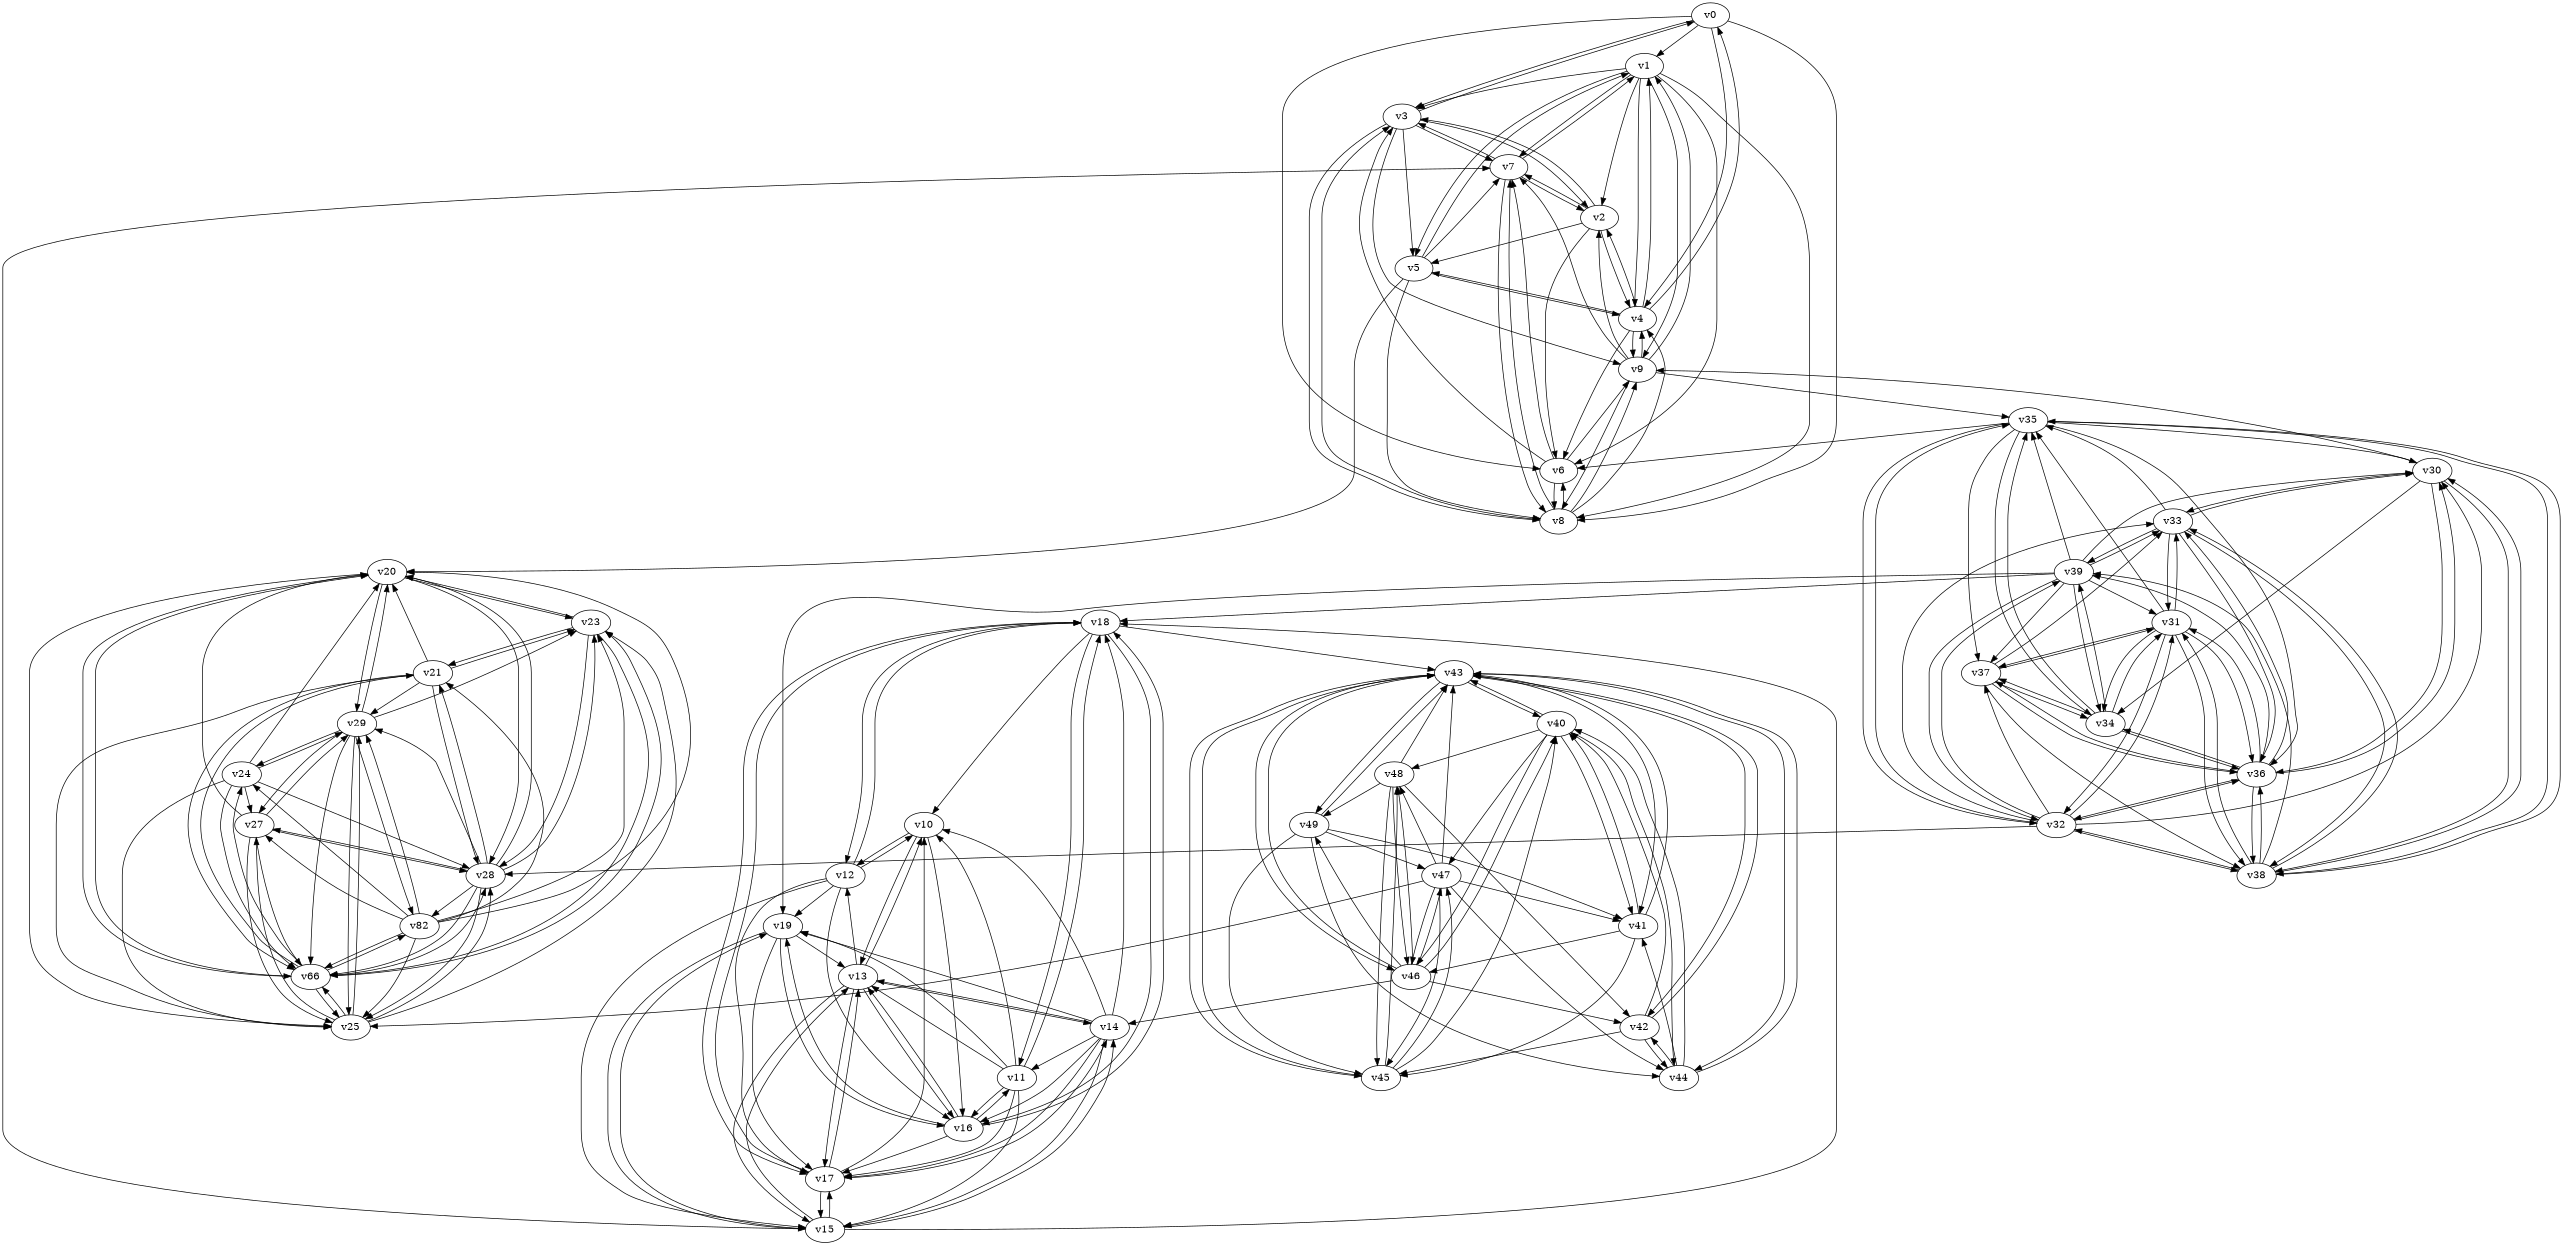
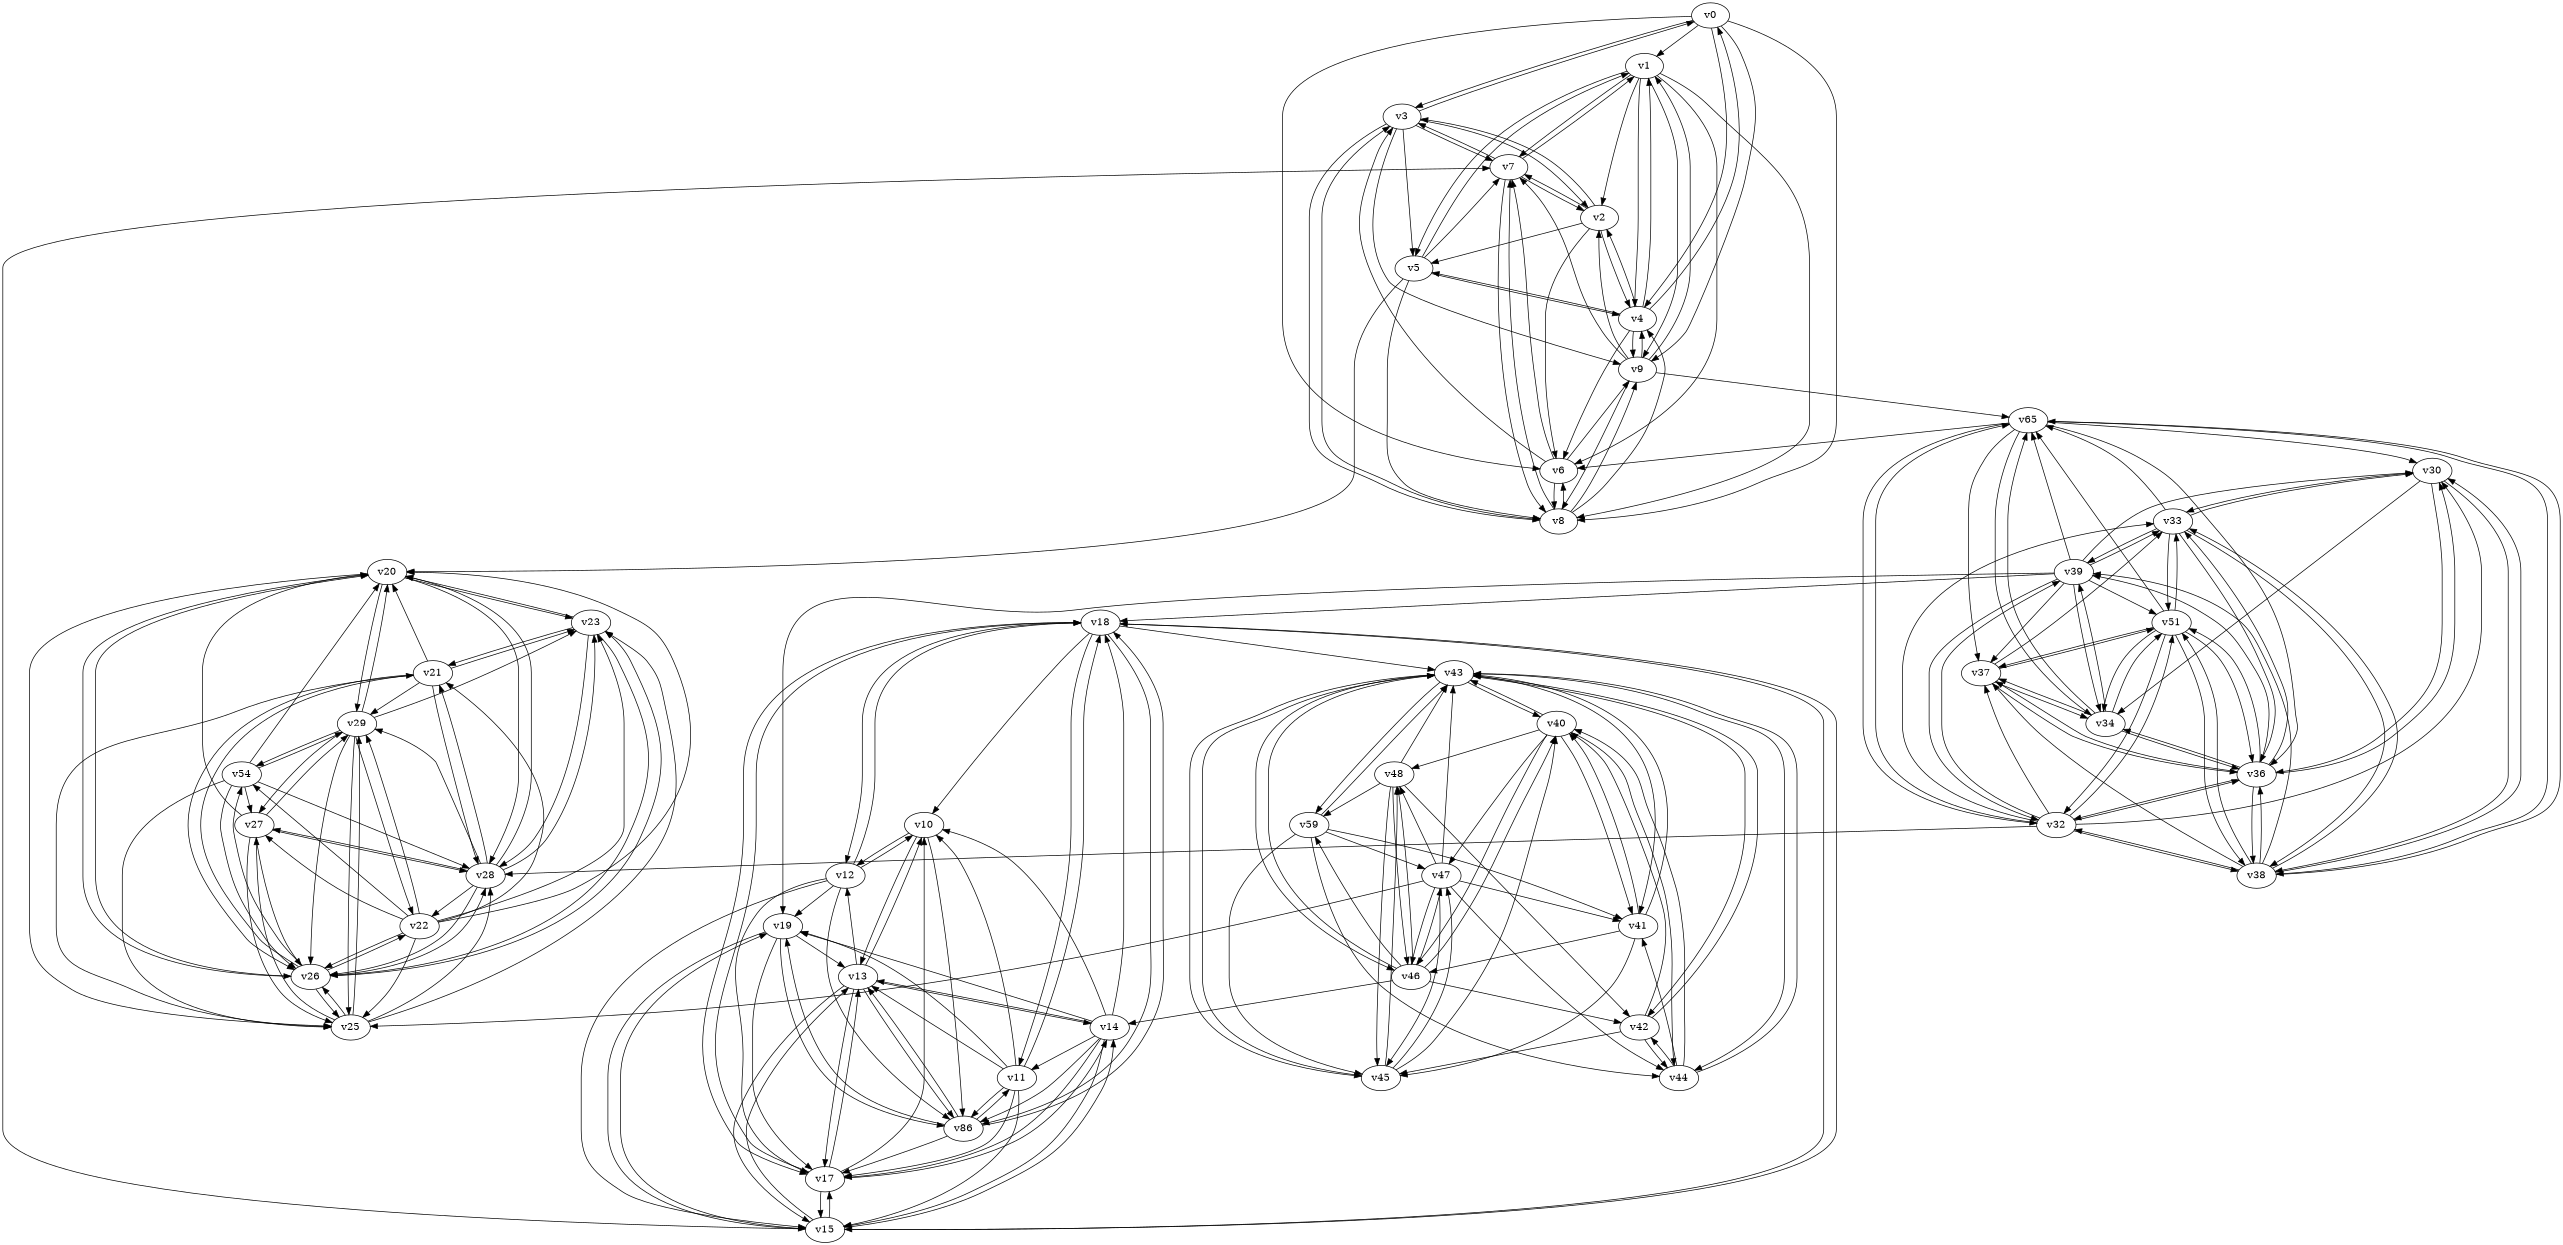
(1524, 83) -> none
(2043, 394) -> (1740, 198)
(2028, 420) -> (2028, 420)
(2172, 623) -> (2172, 623)
(242, 774) -> (242, 774)
(2106, 793) -> (2112, 788)
(1309, 825) -> (1309, 825)
(420, 926) -> (420, 926)
(441, 969) -> none
(311, 977) -> (311, 977)
none -> (1824, 1061)
(964, 1129) -> (964, 1129)
